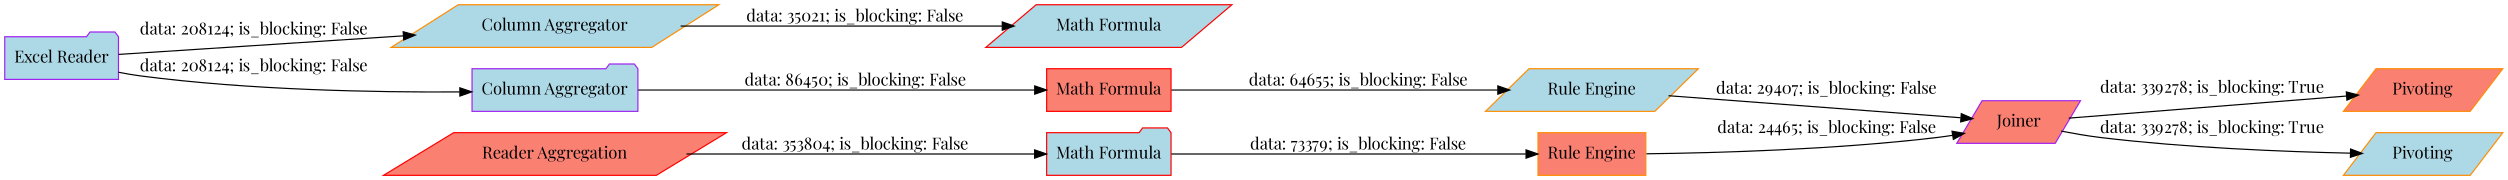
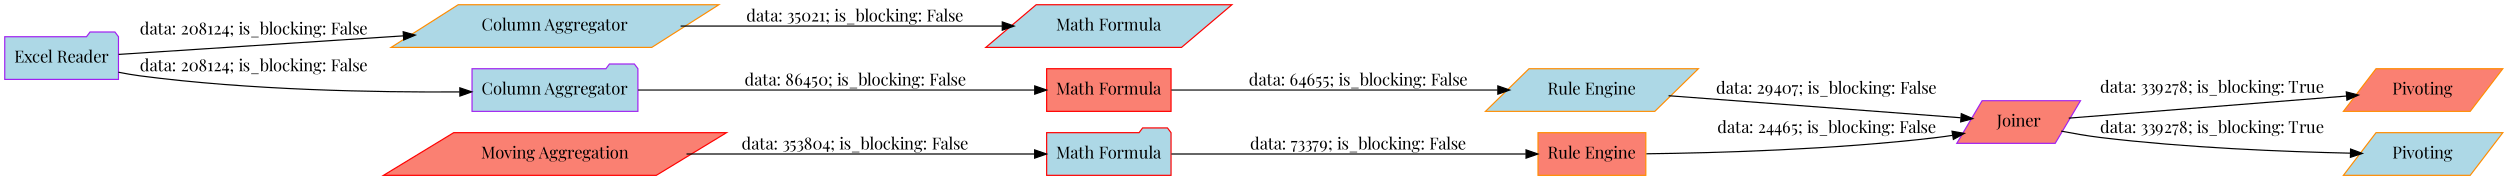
(555, 154) -> (555, 154)
